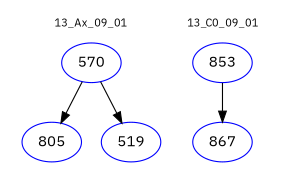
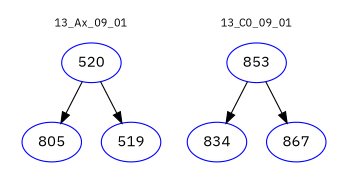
(91, 63) -> (91, 63)
none -> (217, 142)
